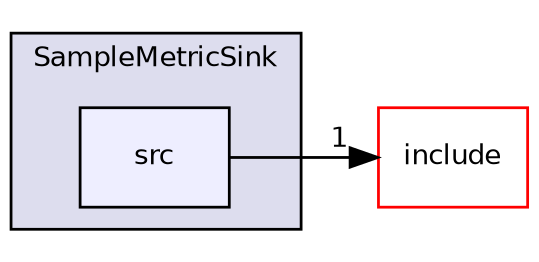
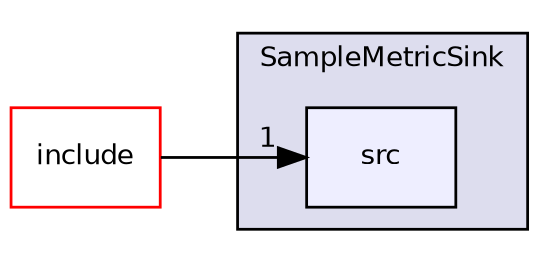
(284, 157) -> (219, 157)
